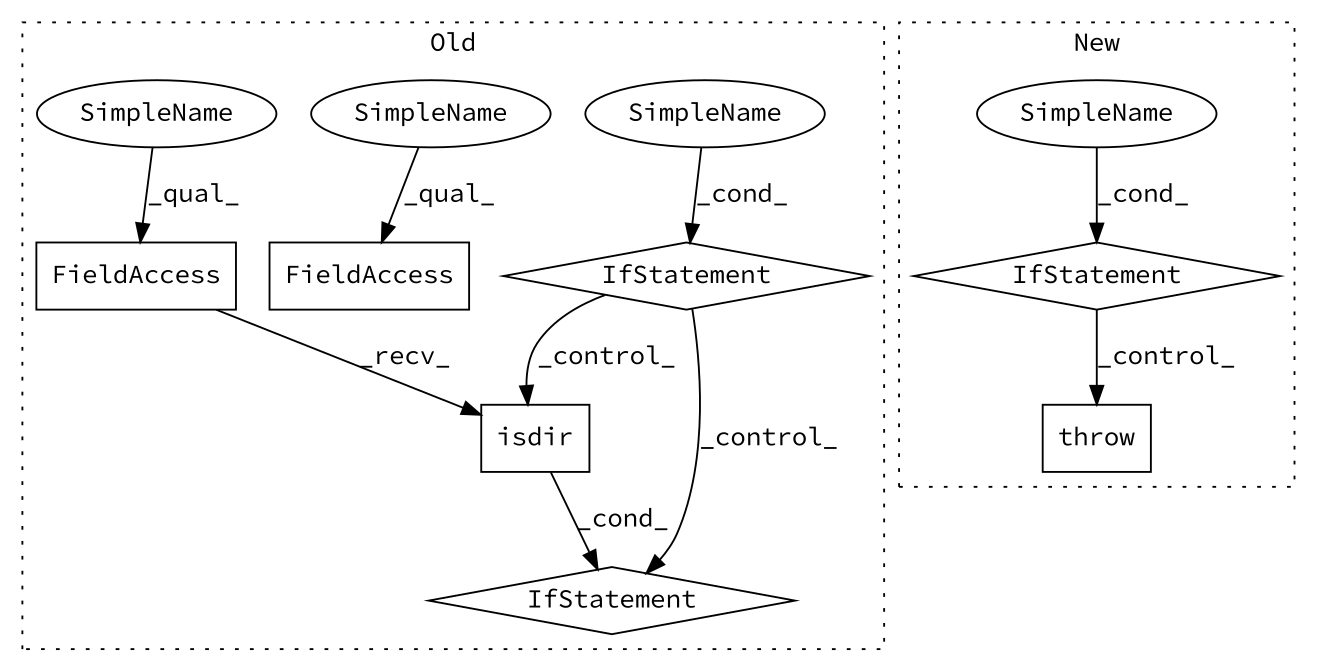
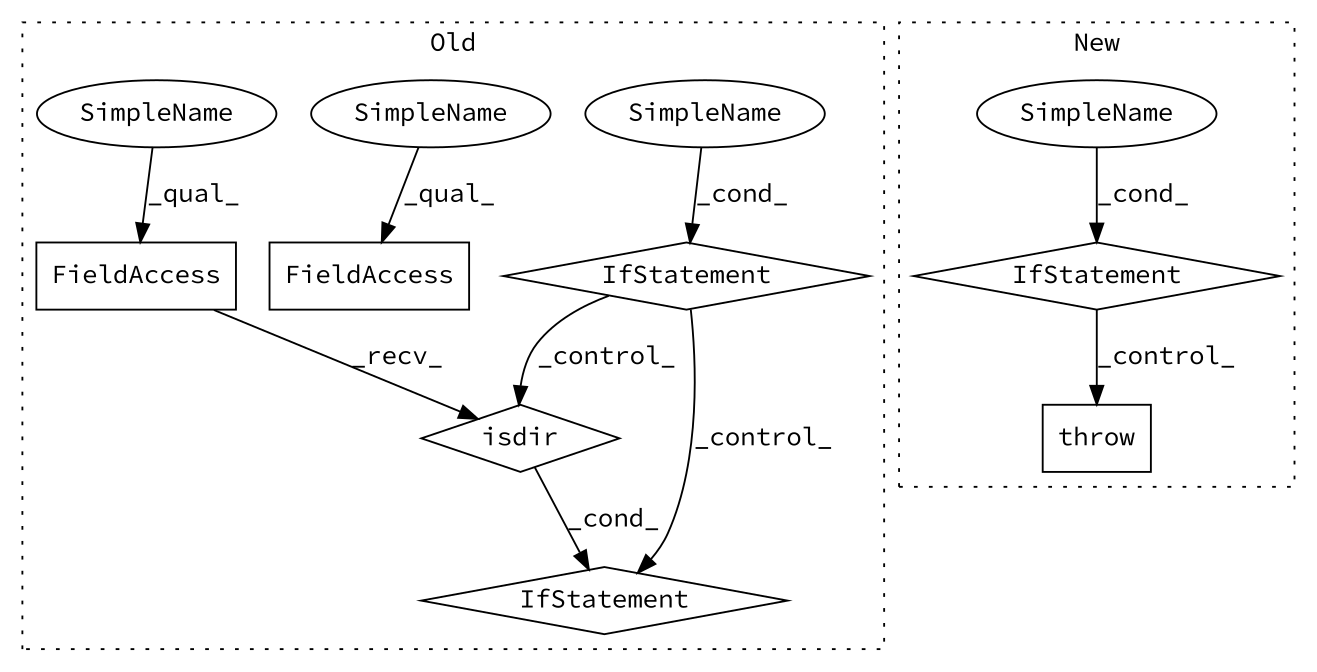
(535, 438) -> (520, 438)
